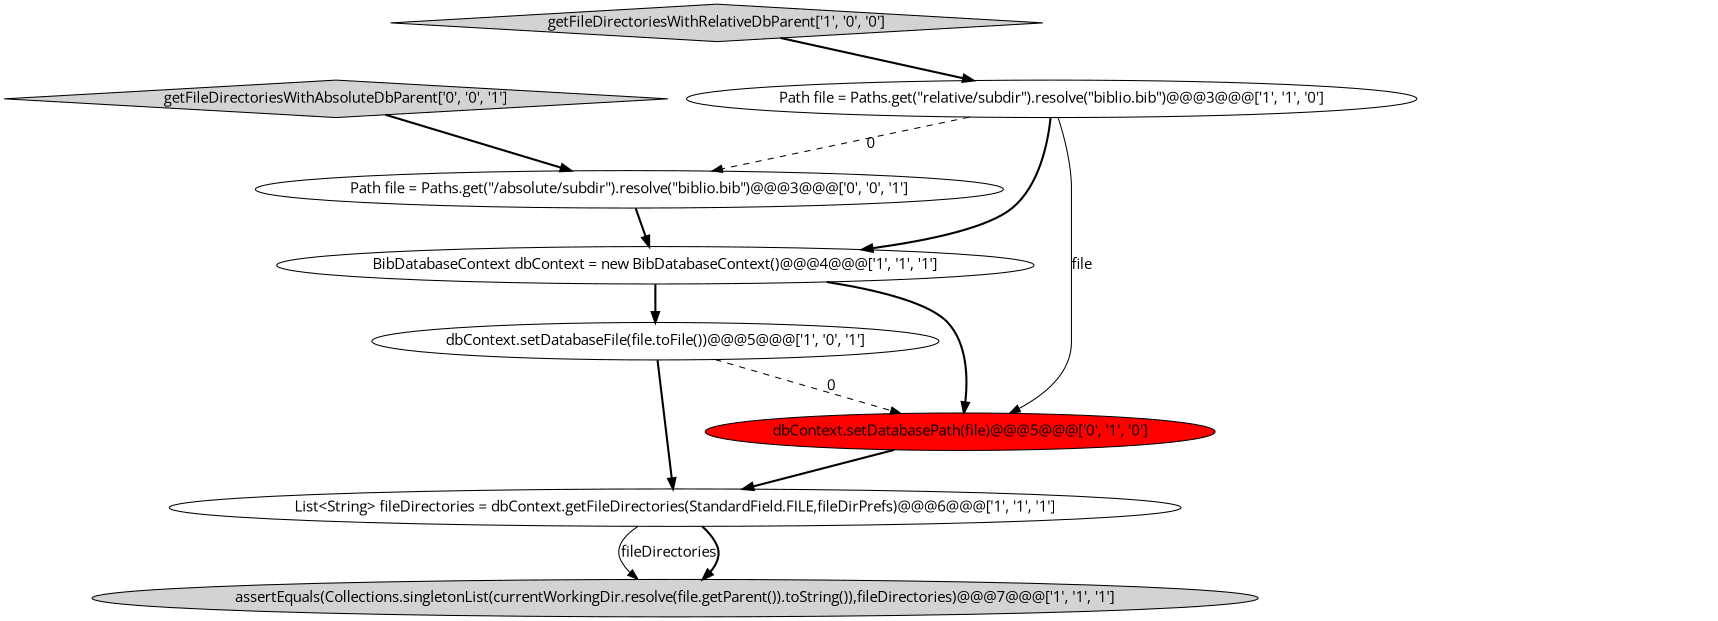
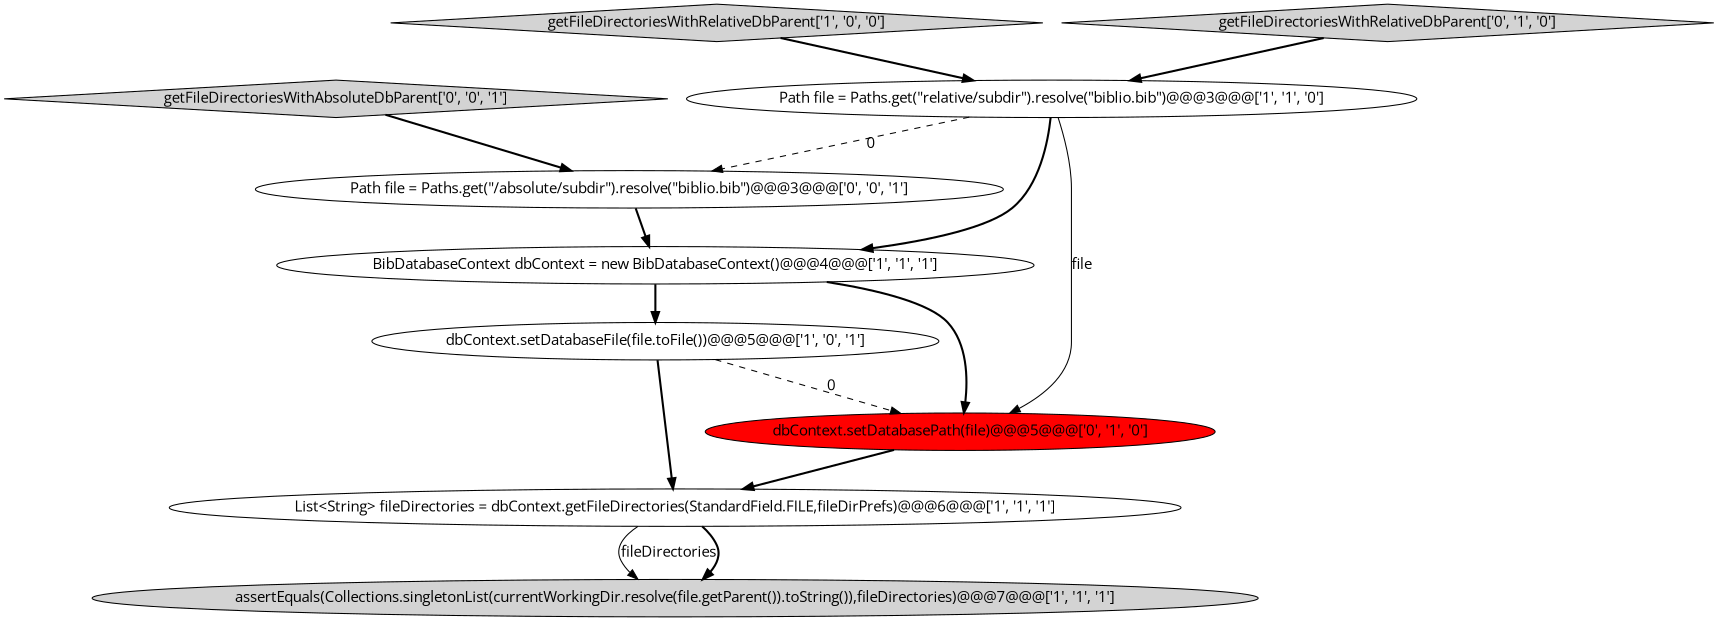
none -> (1388, 23)
